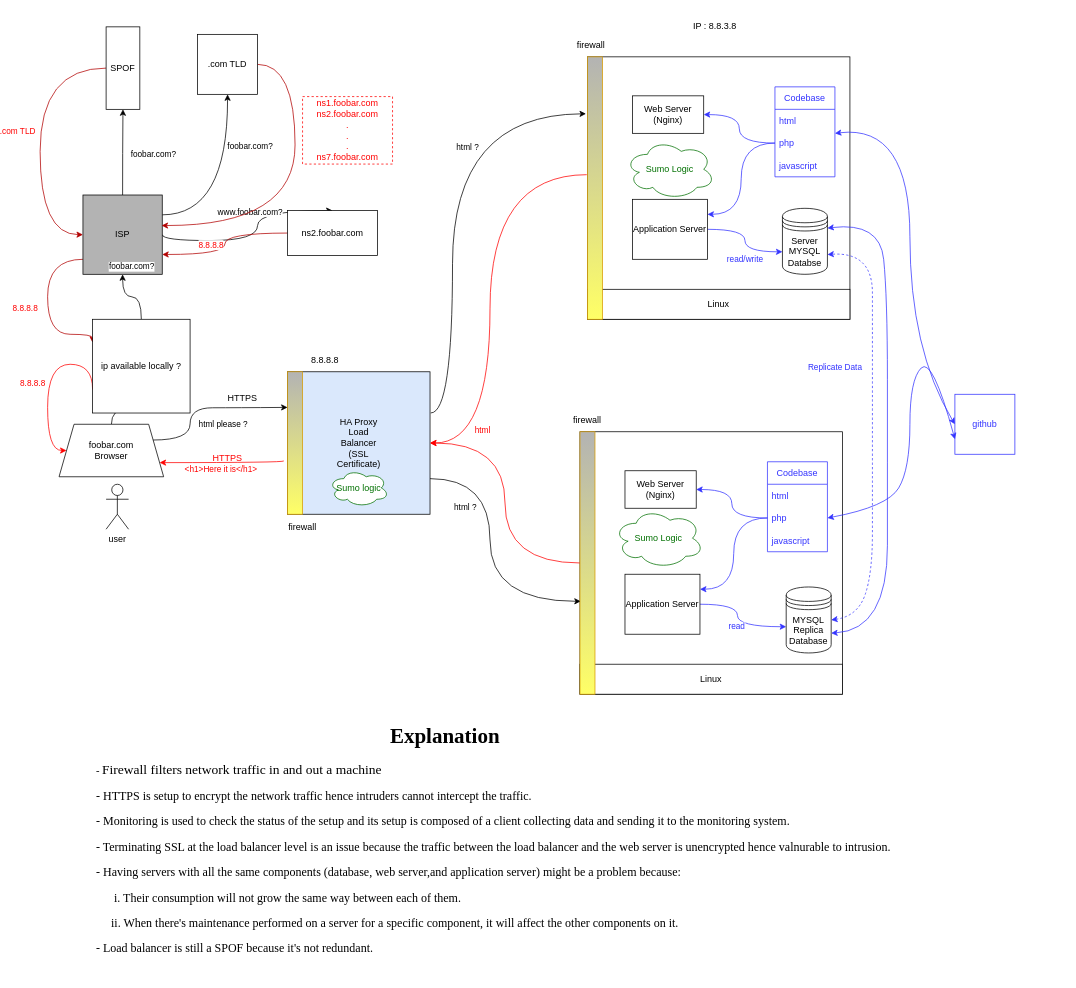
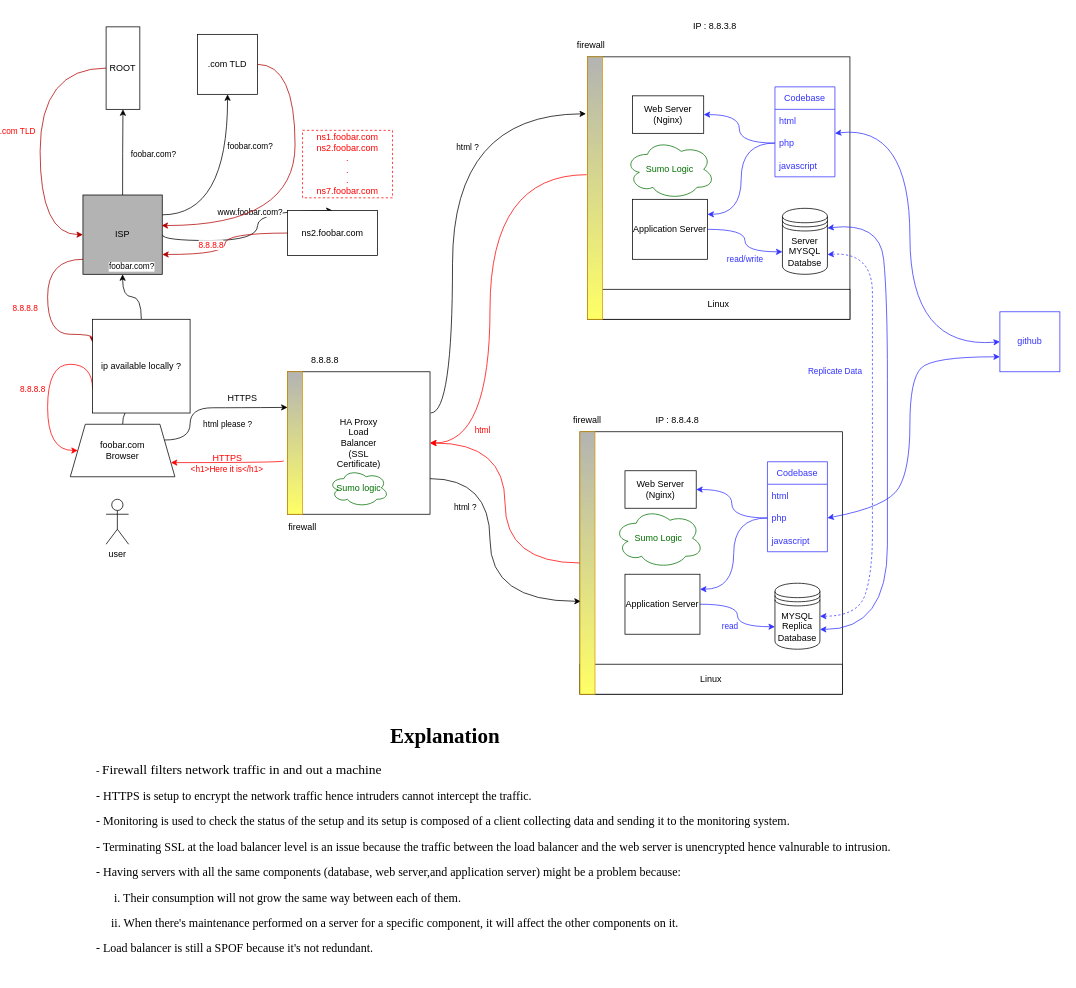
(123, 68) -> (123, 68)
(348, 130) -> (348, 164)
none -> (678, 420)
(985, 424) -> (1030, 342)
(359, 443) -> (359, 443)
(111, 450) -> (123, 450)
(117, 507) -> (117, 522)
(809, 620) -> (798, 616)
